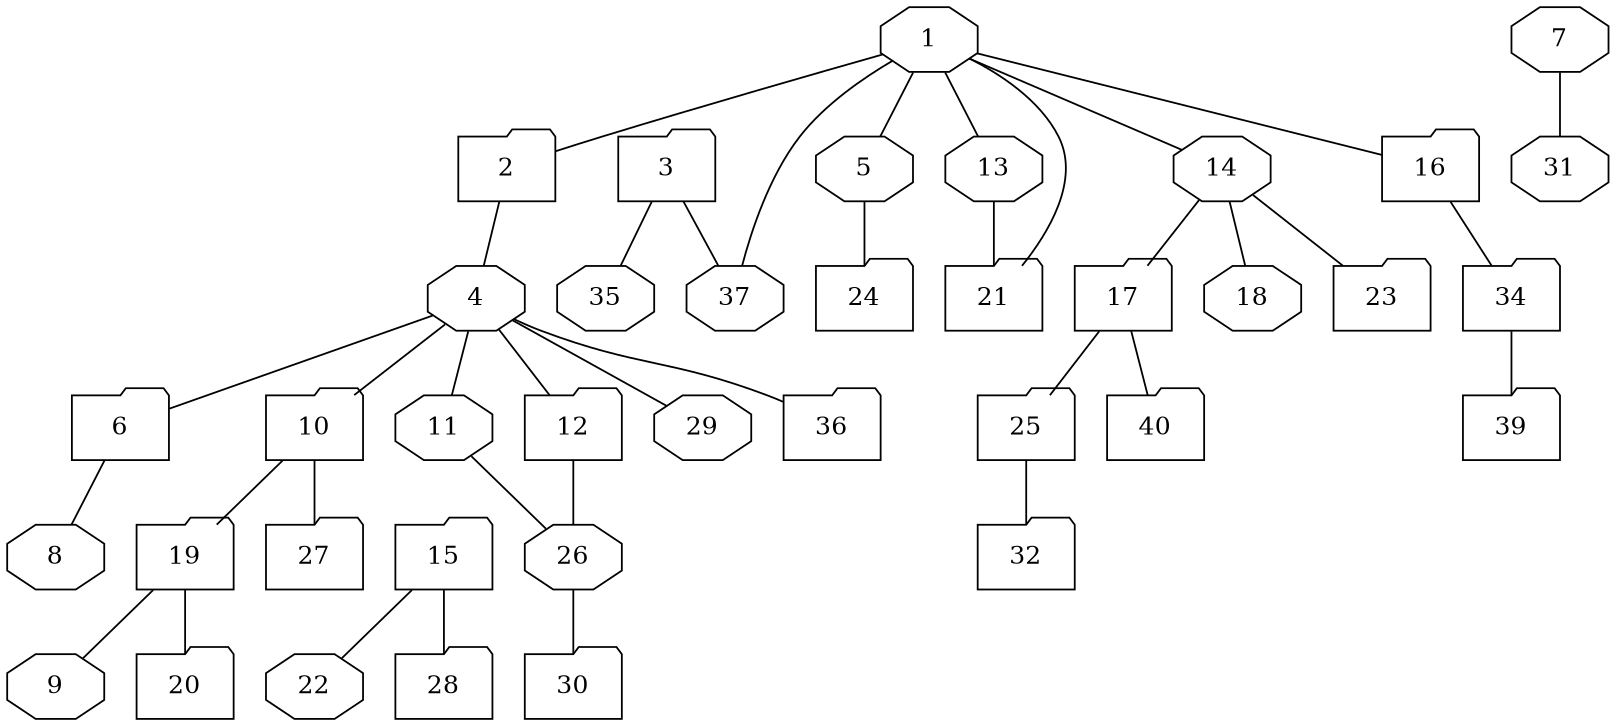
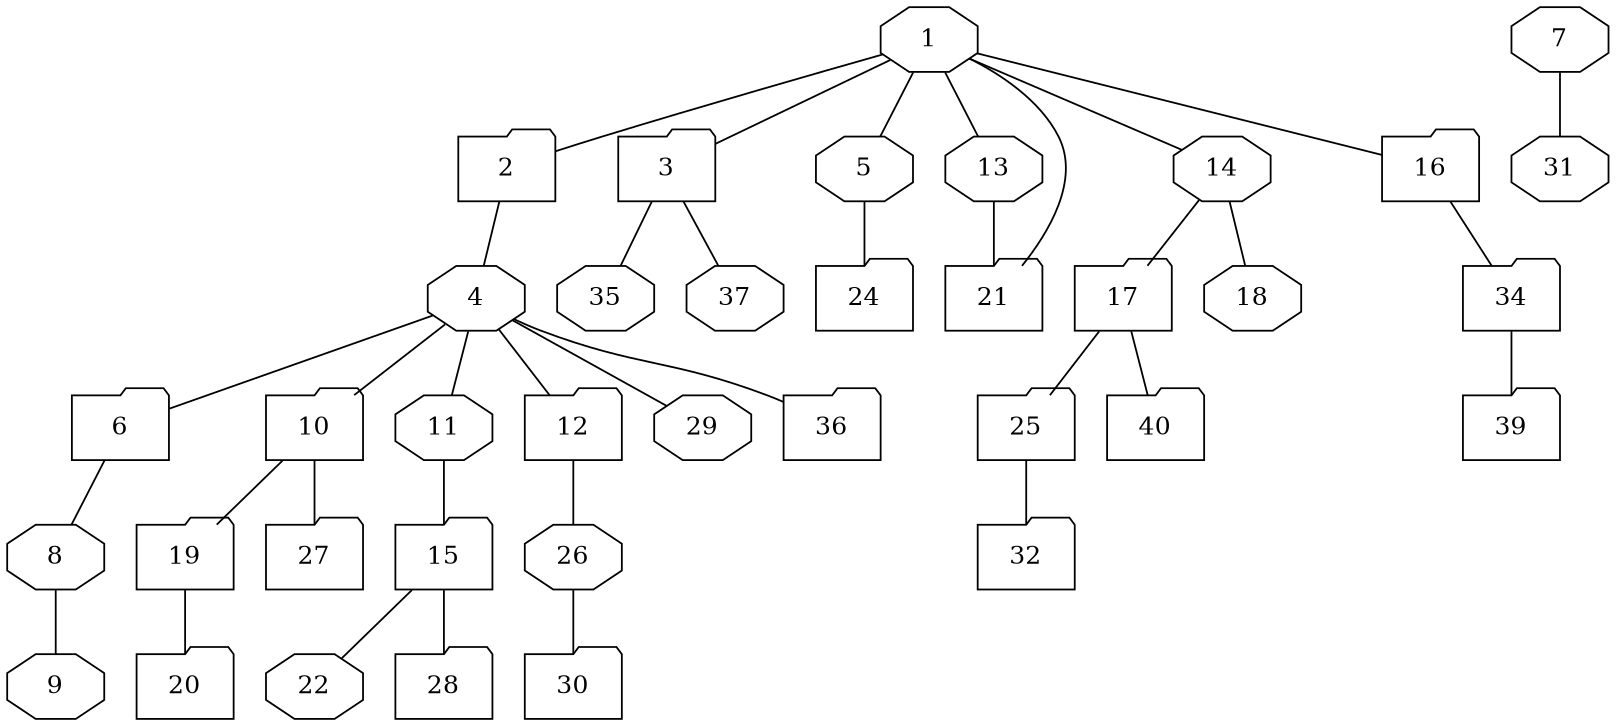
(793, 146) -> (803, 102)
(1382, 298) -> none
(509, 492) -> (444, 493)
(118, 624) -> (56, 622)
